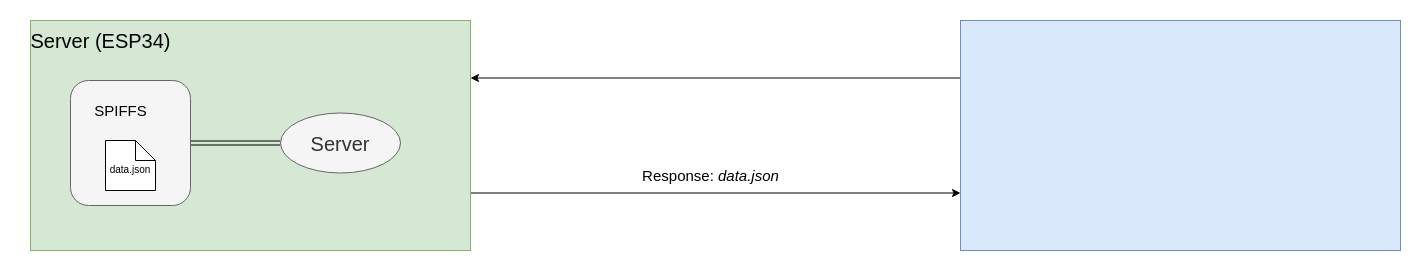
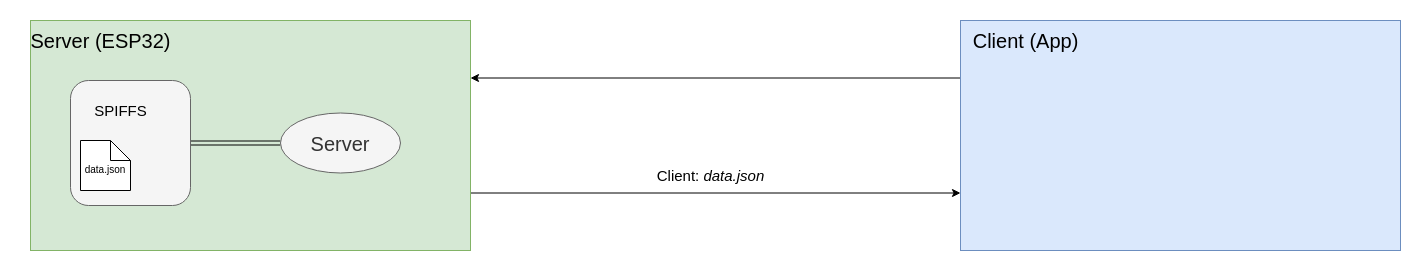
(101, 41) -> (101, 41)
none -> (1026, 41)
(131, 166) -> (106, 166)
(711, 176) -> (711, 176)
